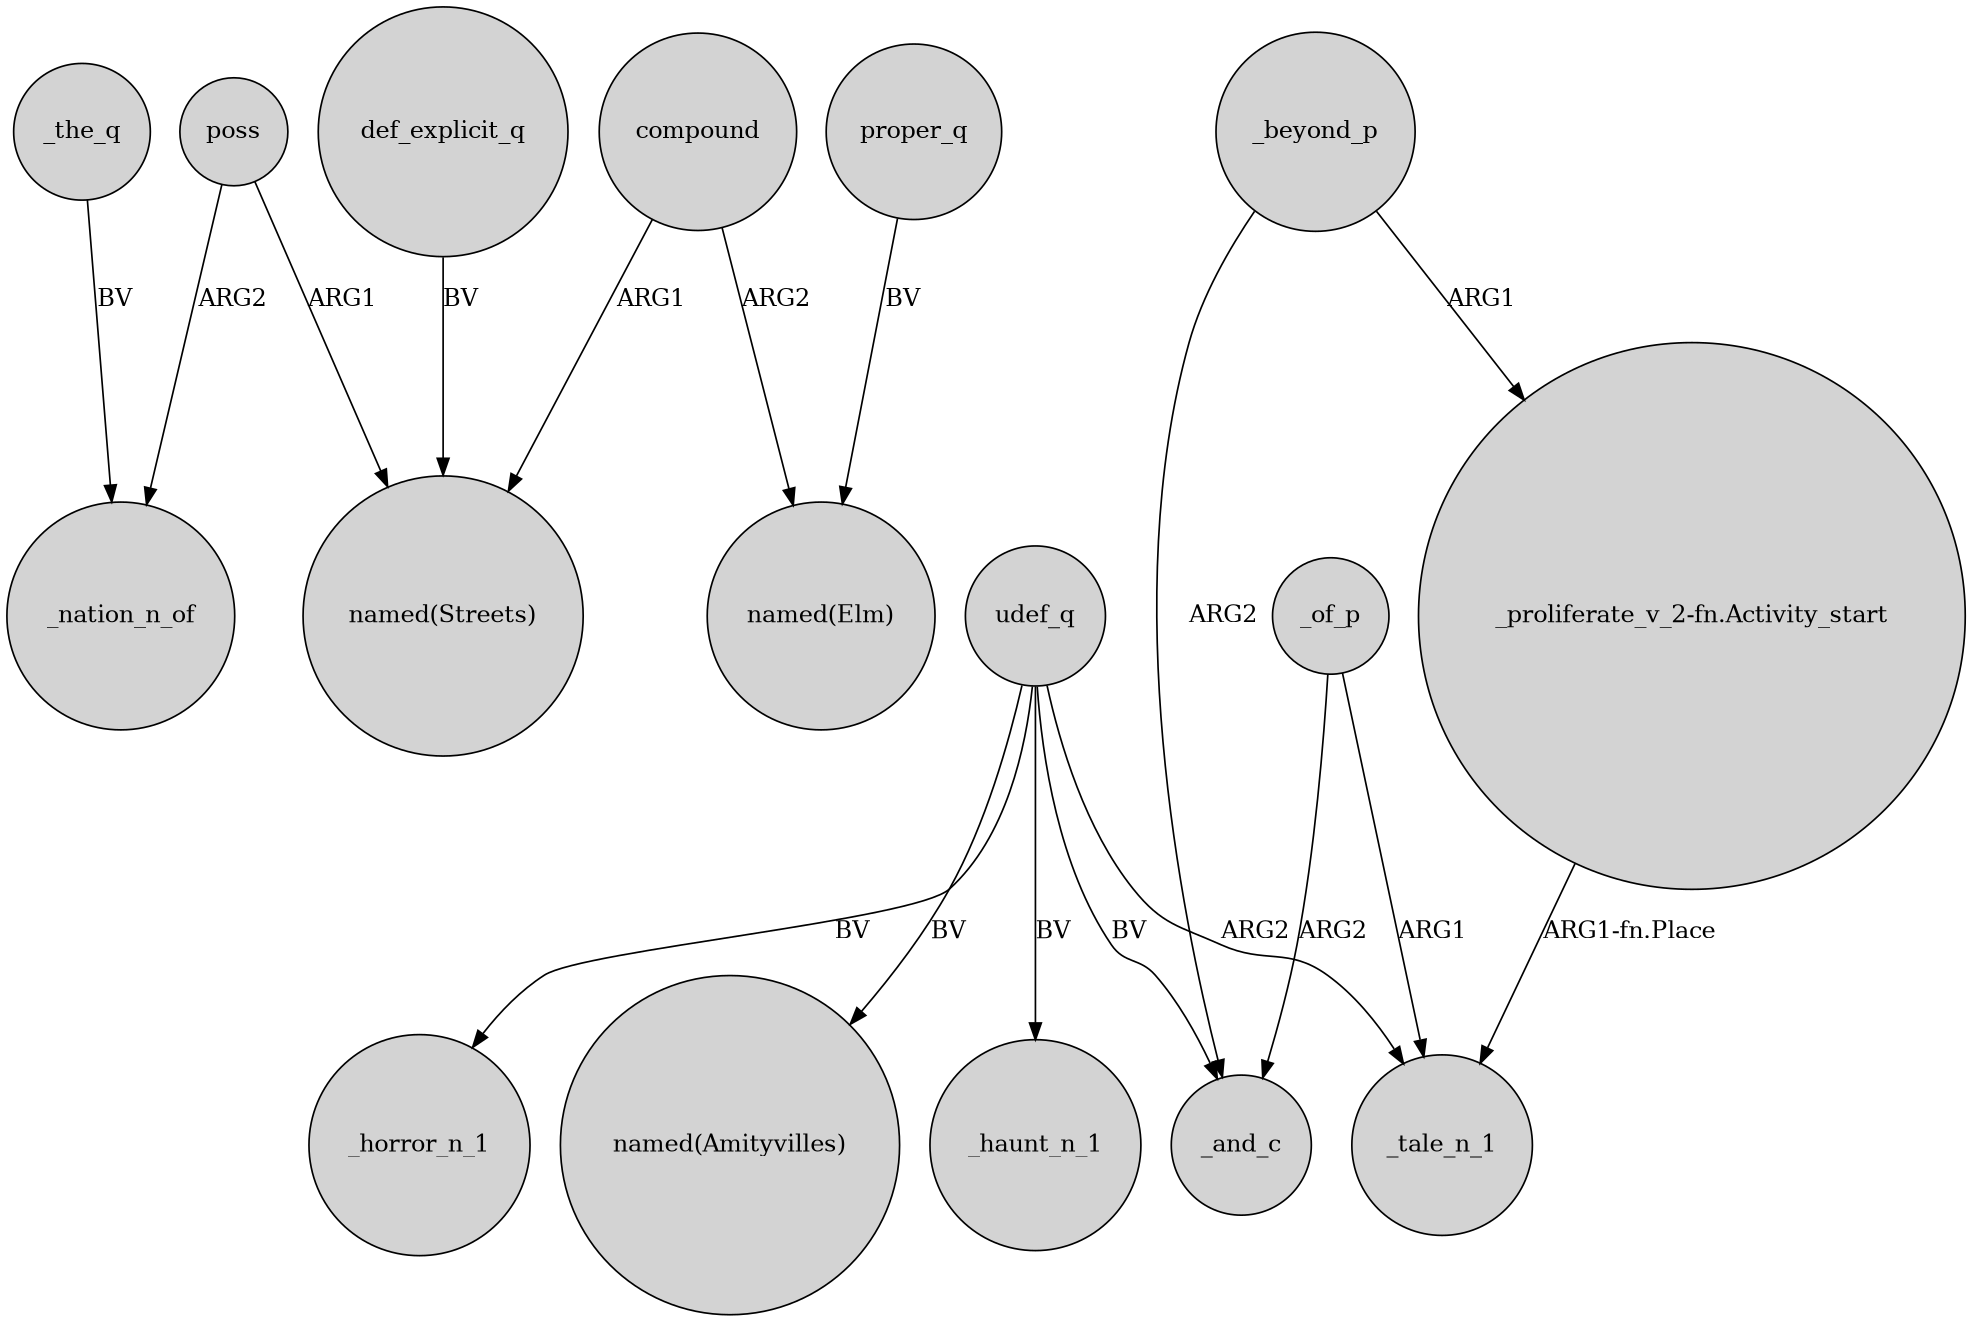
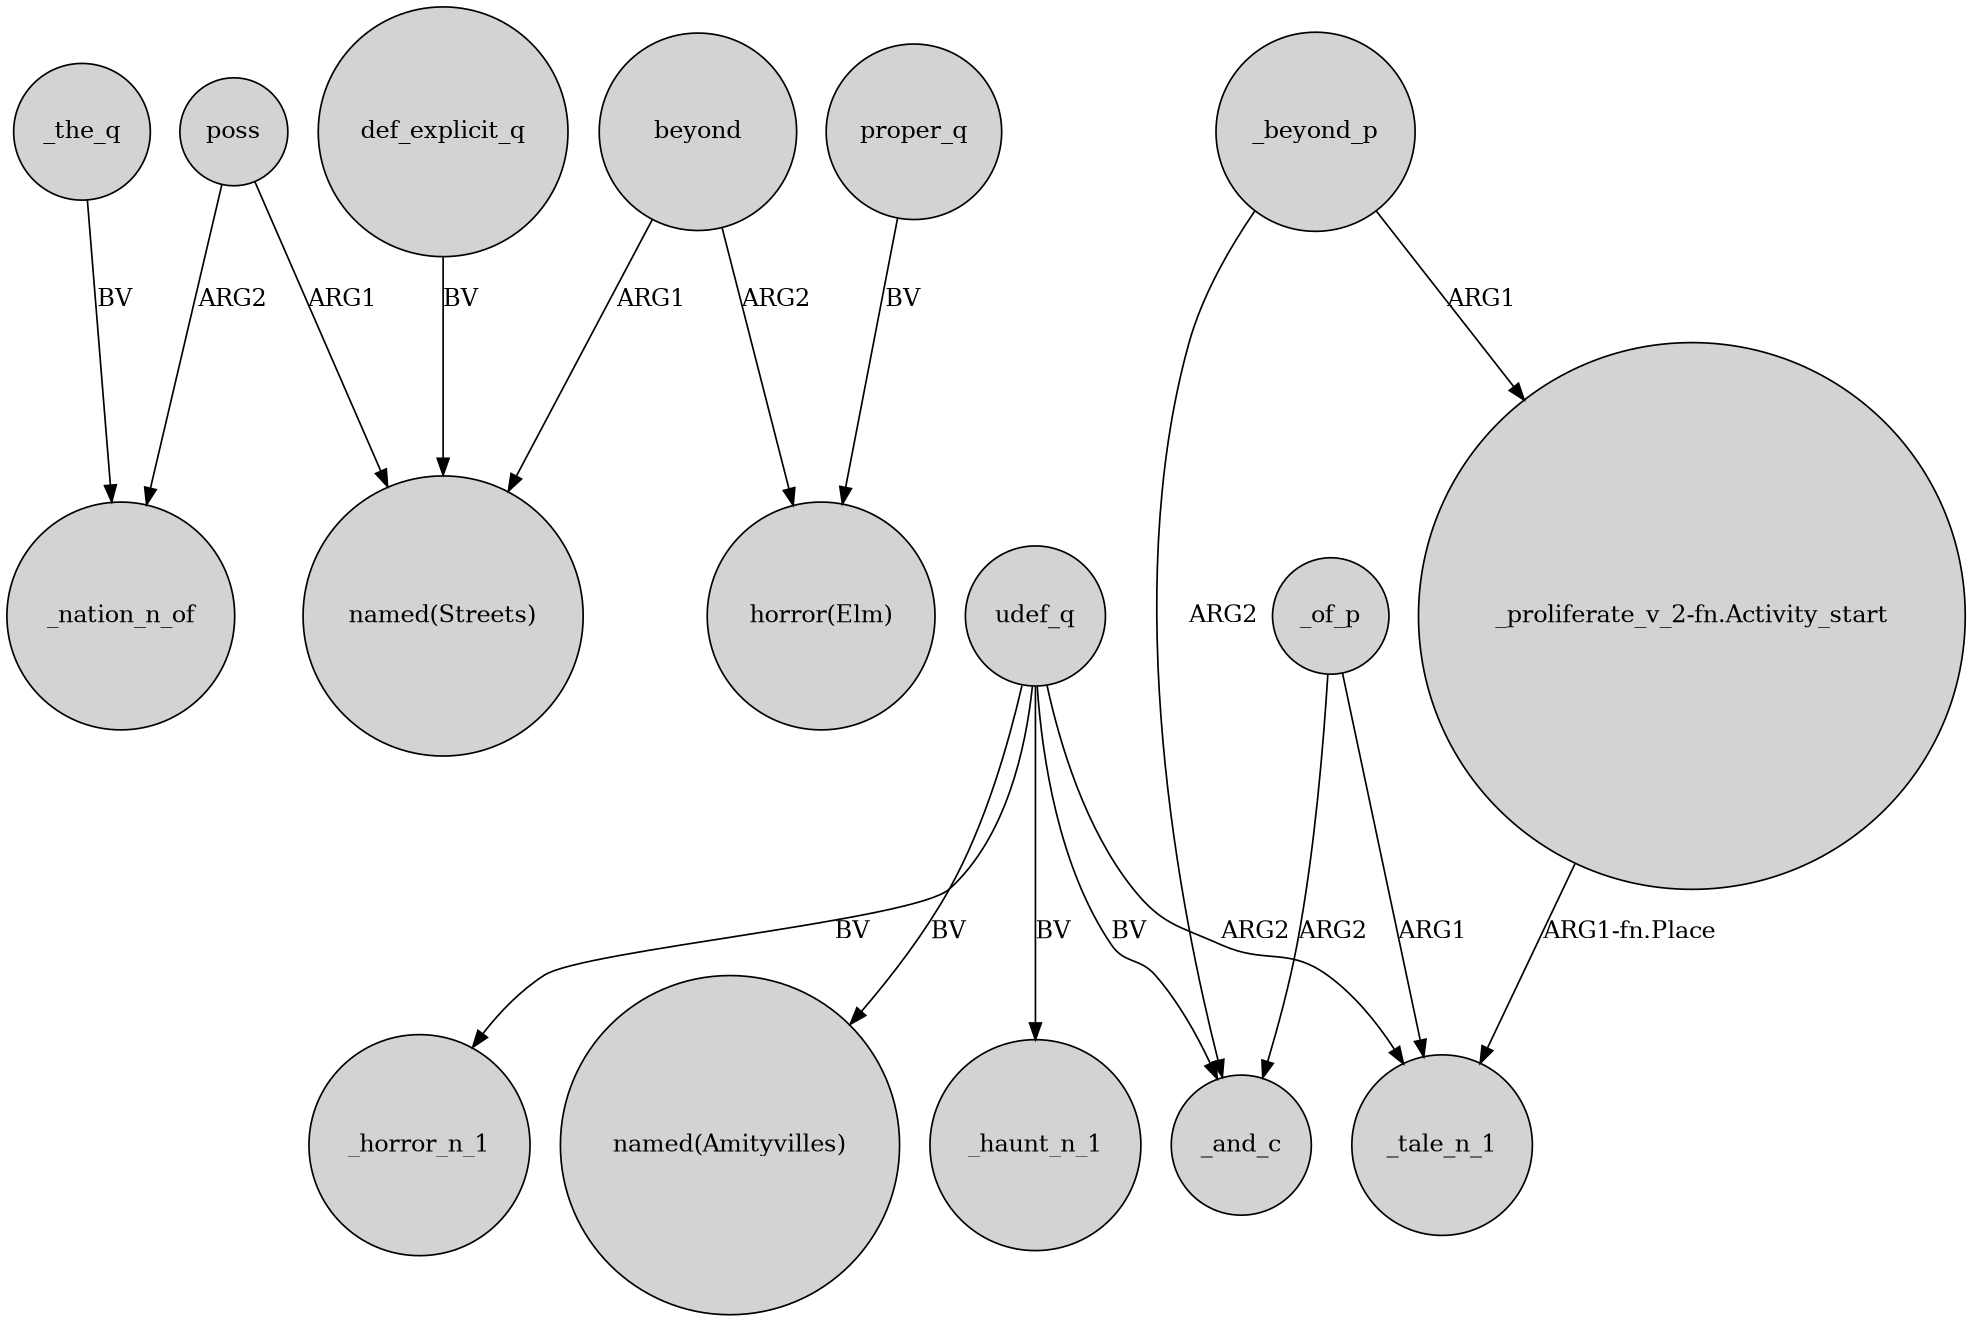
(698, 132) -> (698, 132)
(821, 616) -> (821, 616)
